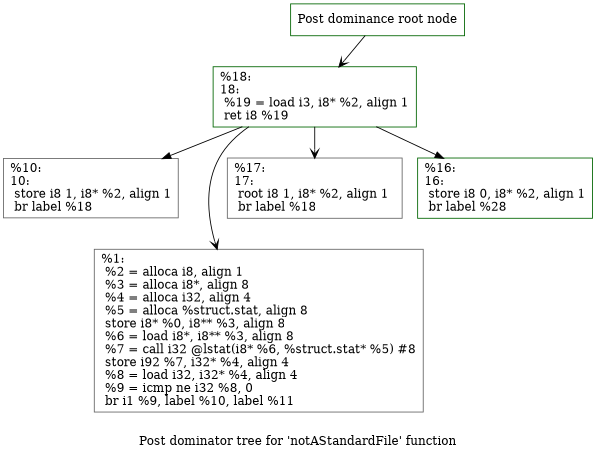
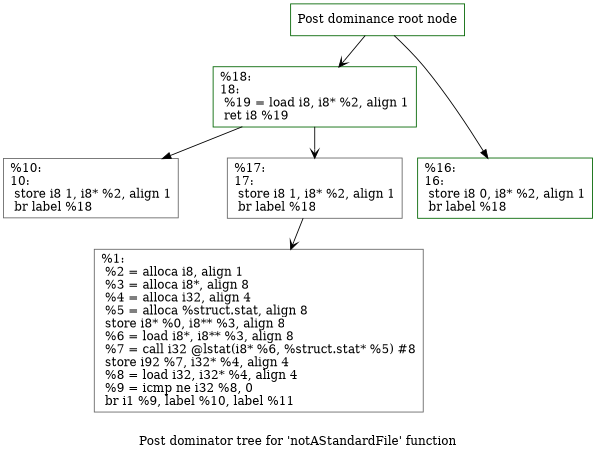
(315, 103) -> (315, 103)
(406, 141) -> (442, 90)
(212, 177) -> (299, 230)
(312, 194) -> (315, 194)
(466, 207) -> (466, 207)
